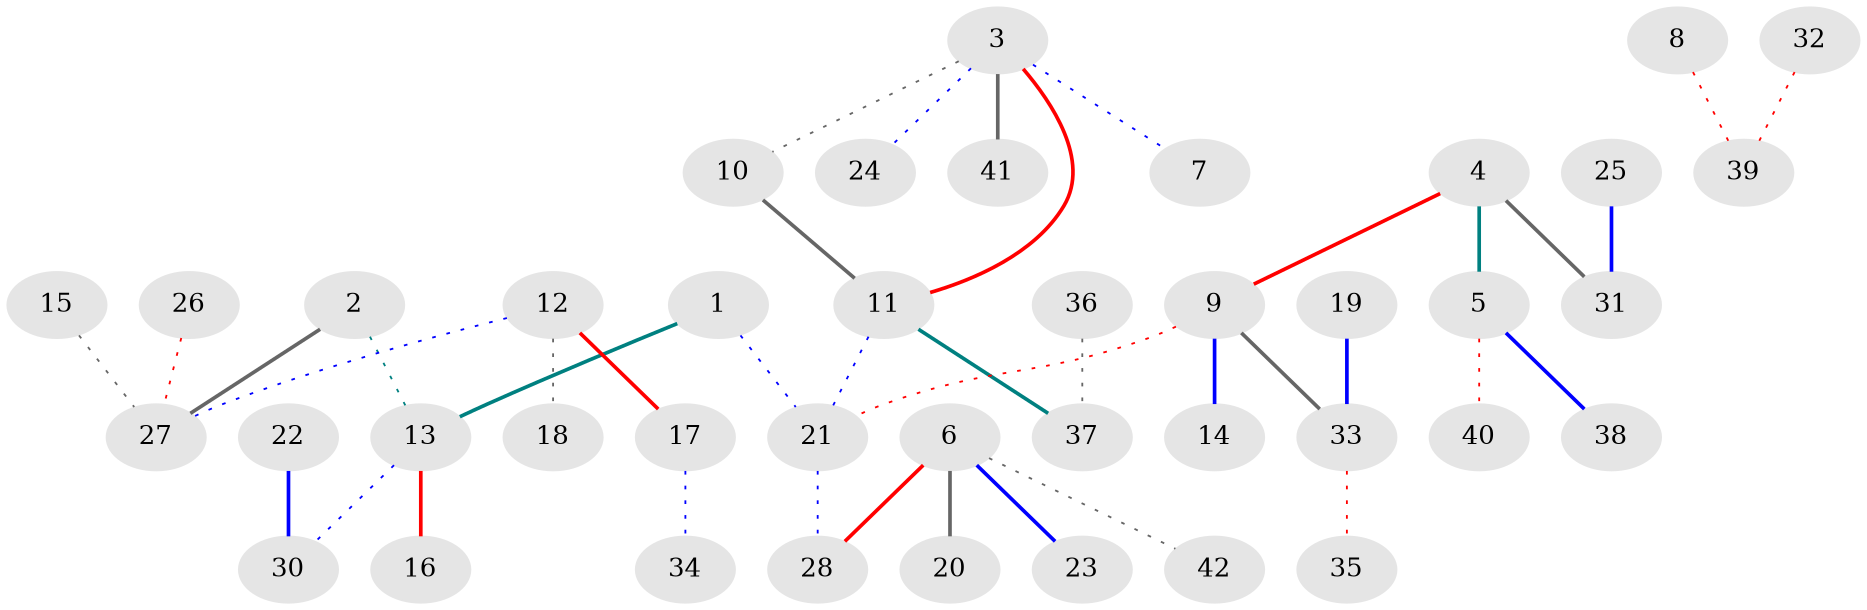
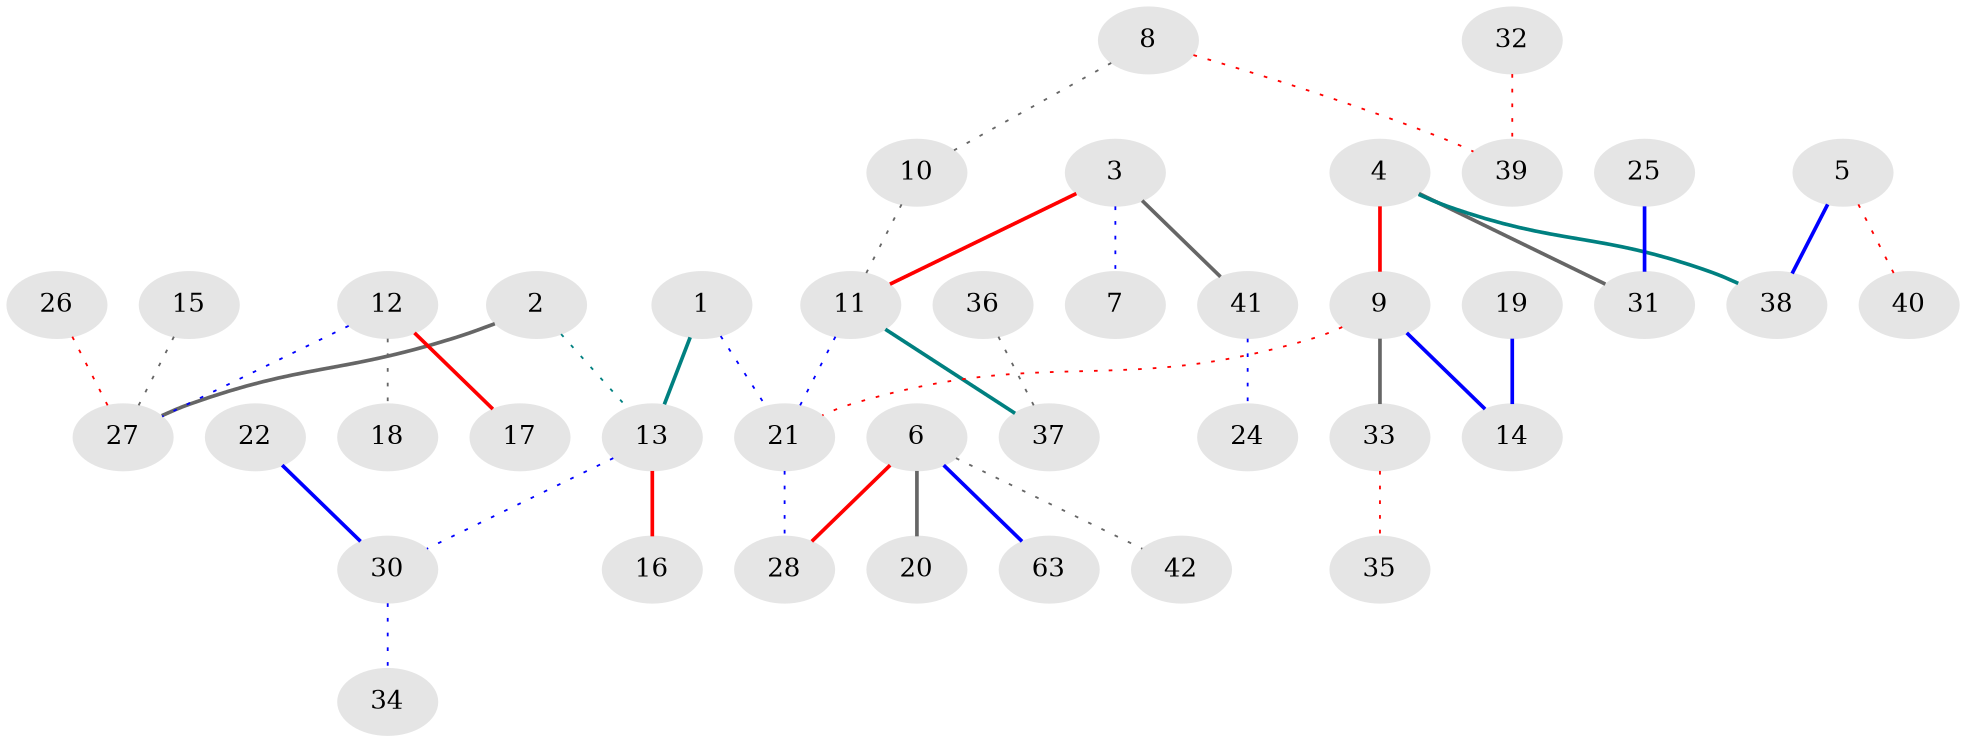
(932, 106) -> (1248, 371)
(866, 107) -> (1033, 107)
(809, 239) -> (884, 239)
(1479, 239) -> (1578, 239)
(1347, 371) -> (1512, 371)
(685, 504) -> (388, 636)
(1082, 570) -> (1049, 570)
